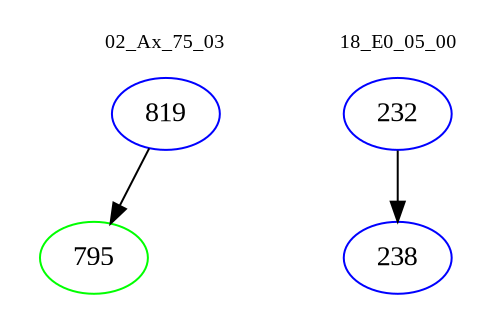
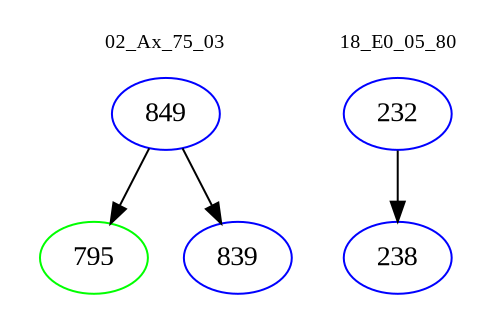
(399, 43) -> (399, 43)
(166, 114) -> (166, 114)
none -> (238, 258)
